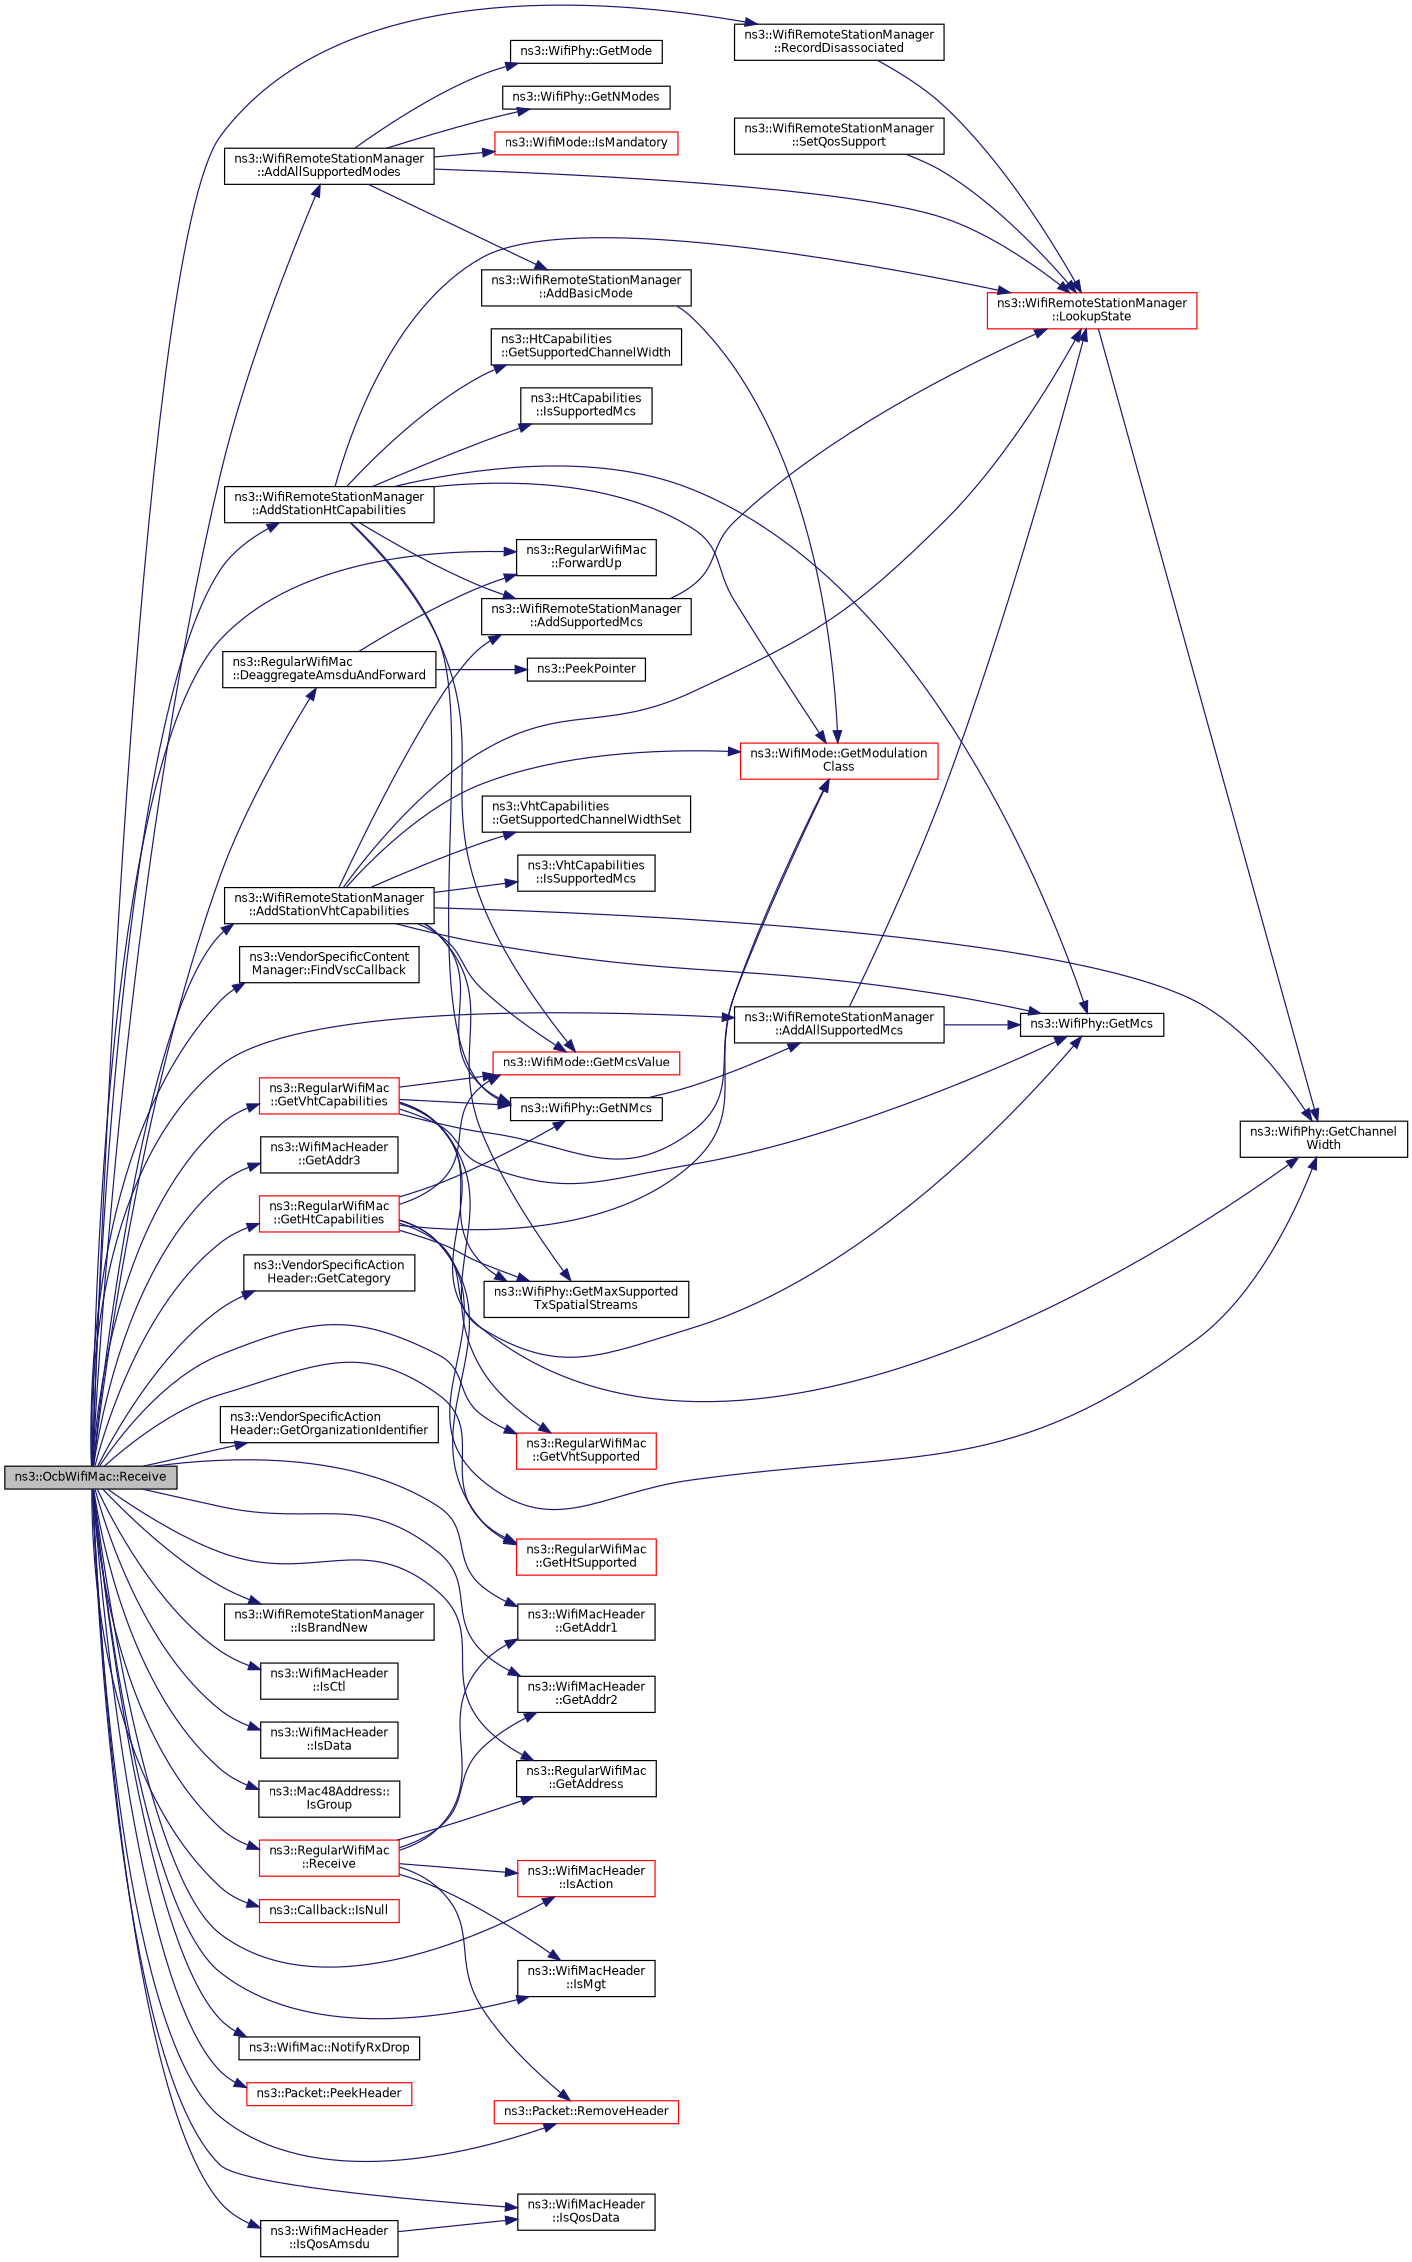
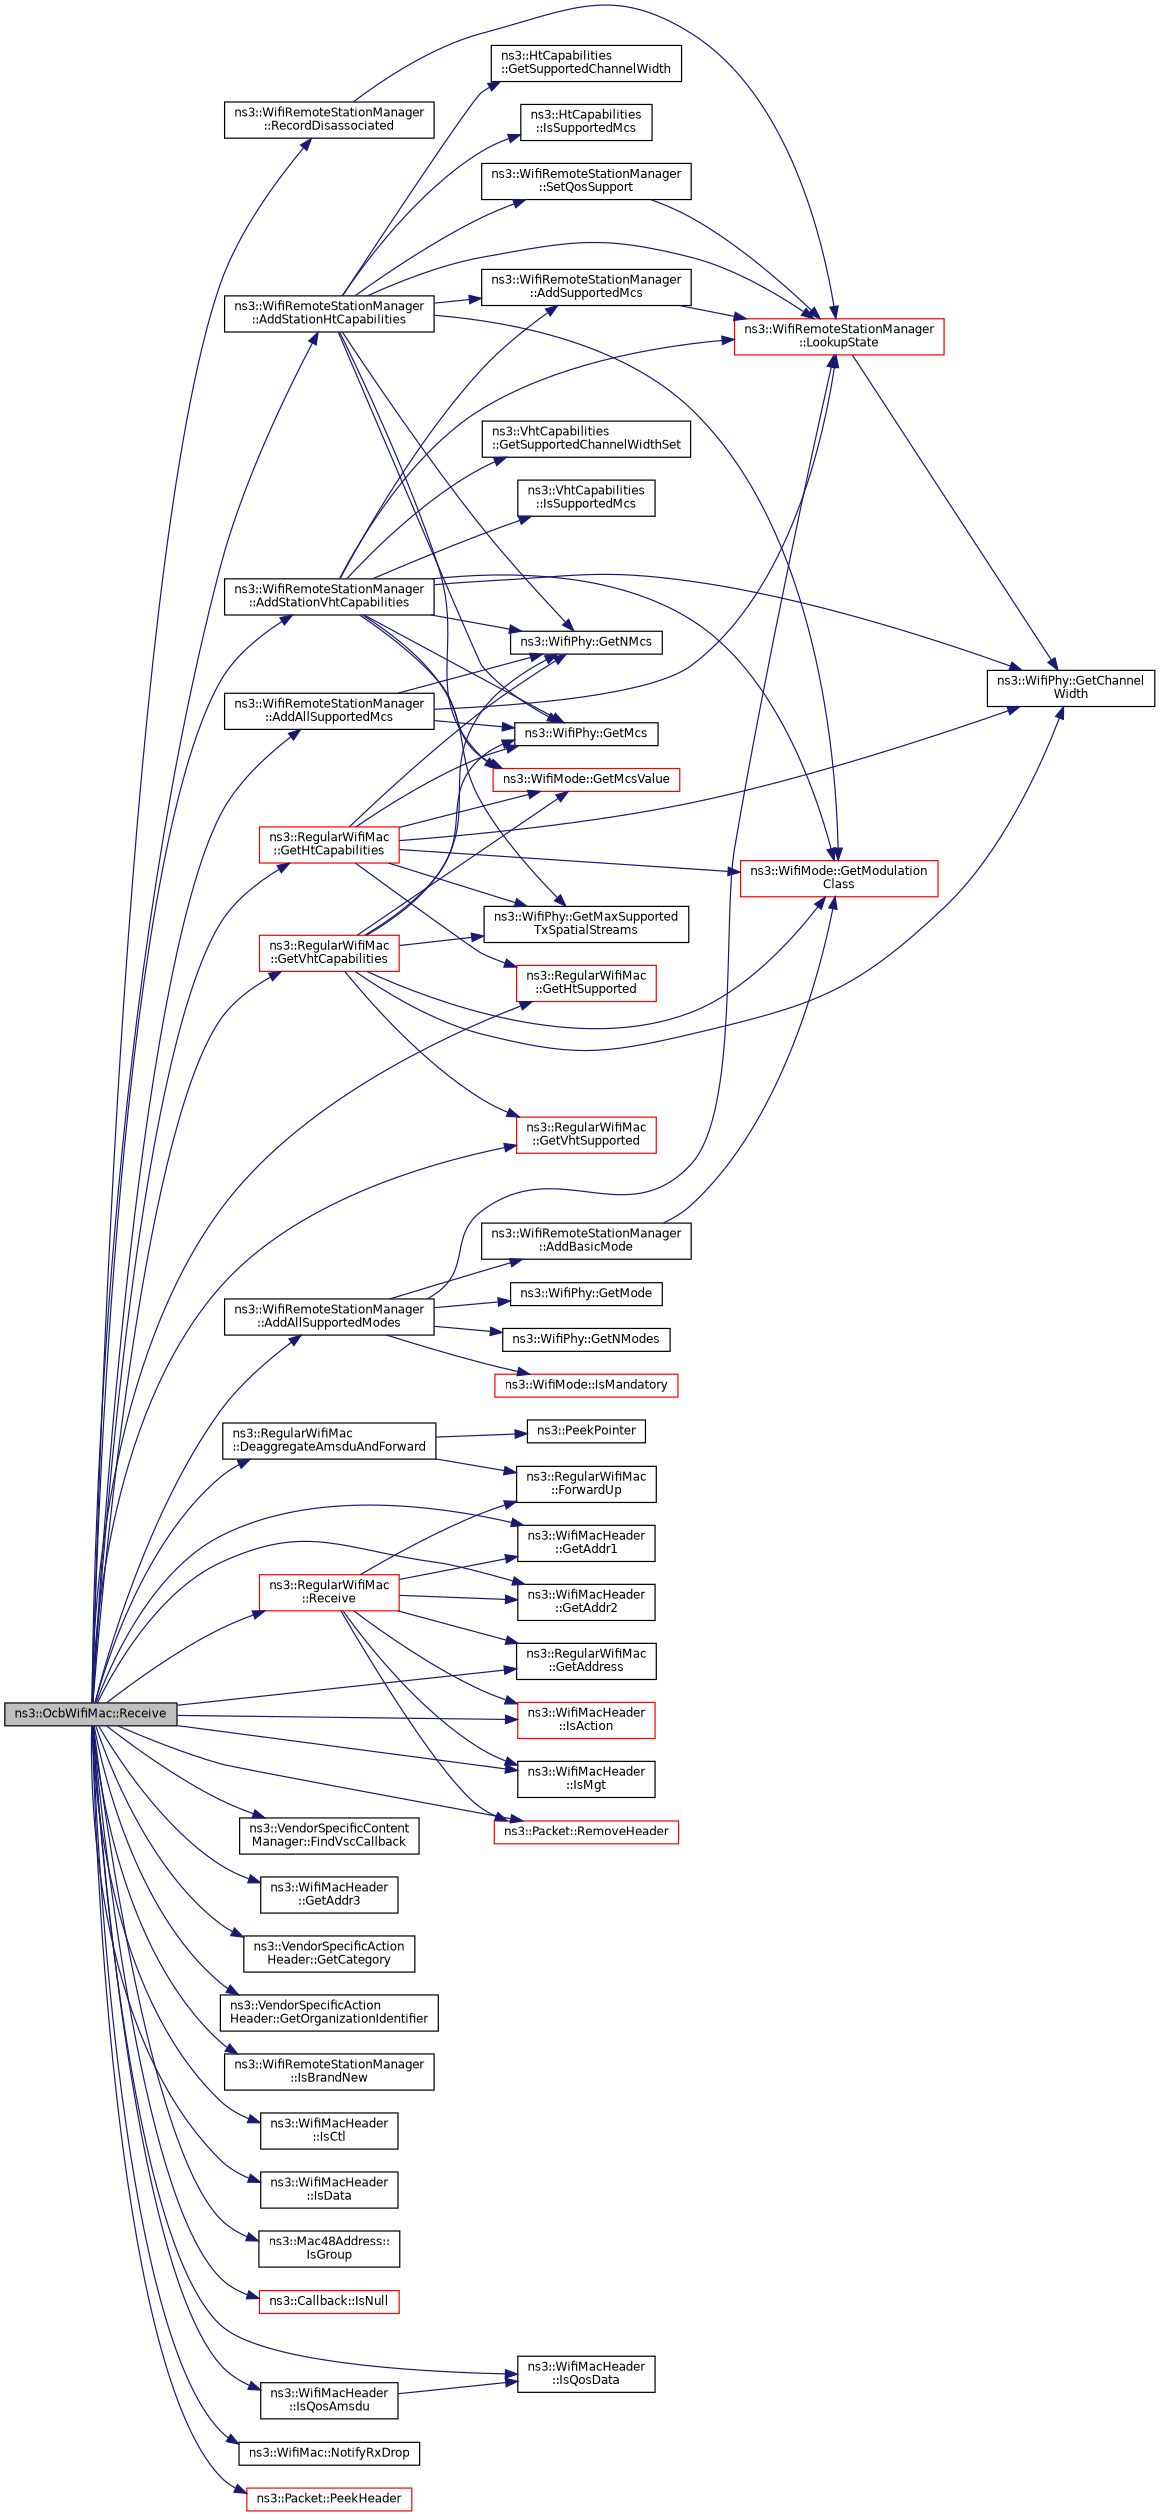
none -> (432, 245)
(186, 699) -> (431, 1536)
(713, 1079) -> (461, 676)
